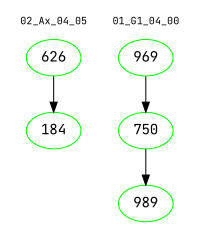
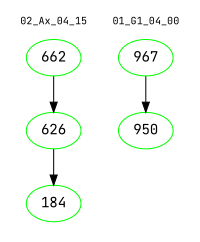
(54, 22) -> (54, 22)
none -> (54, 58)
(146, 58) -> (146, 58)
(146, 131) -> (146, 131)
(146, 204) -> none
